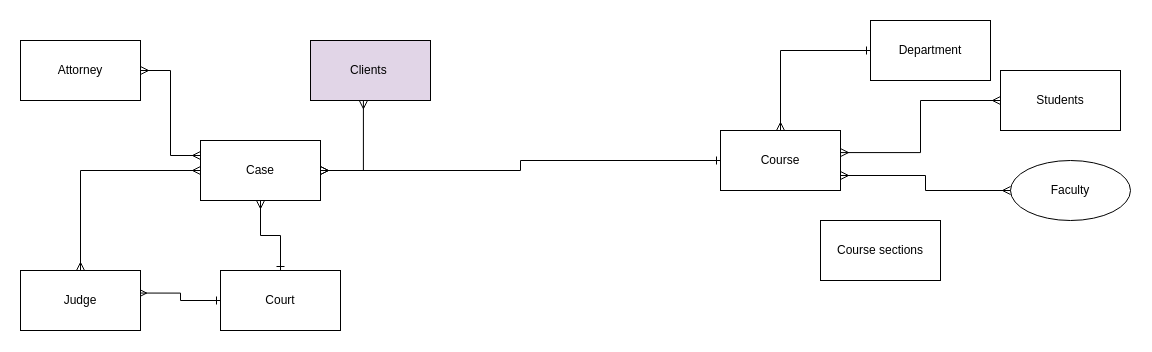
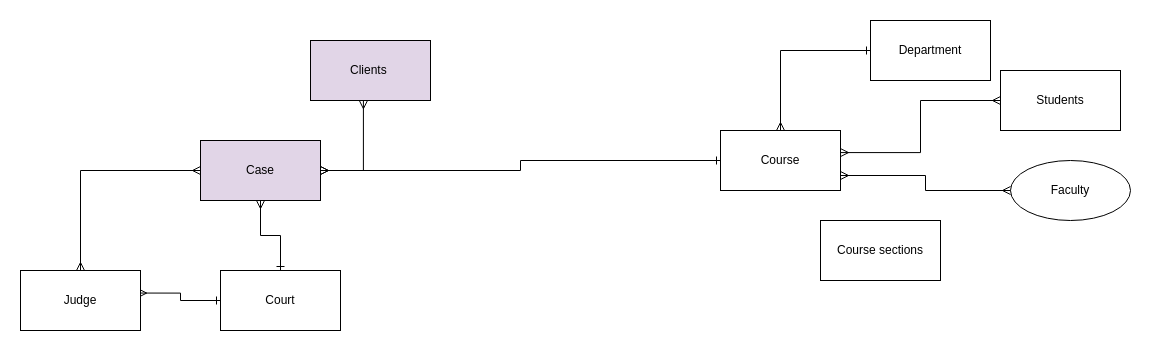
(81, 71) -> none
(171, 113) -> none
(261, 171) -> (261, 171)
